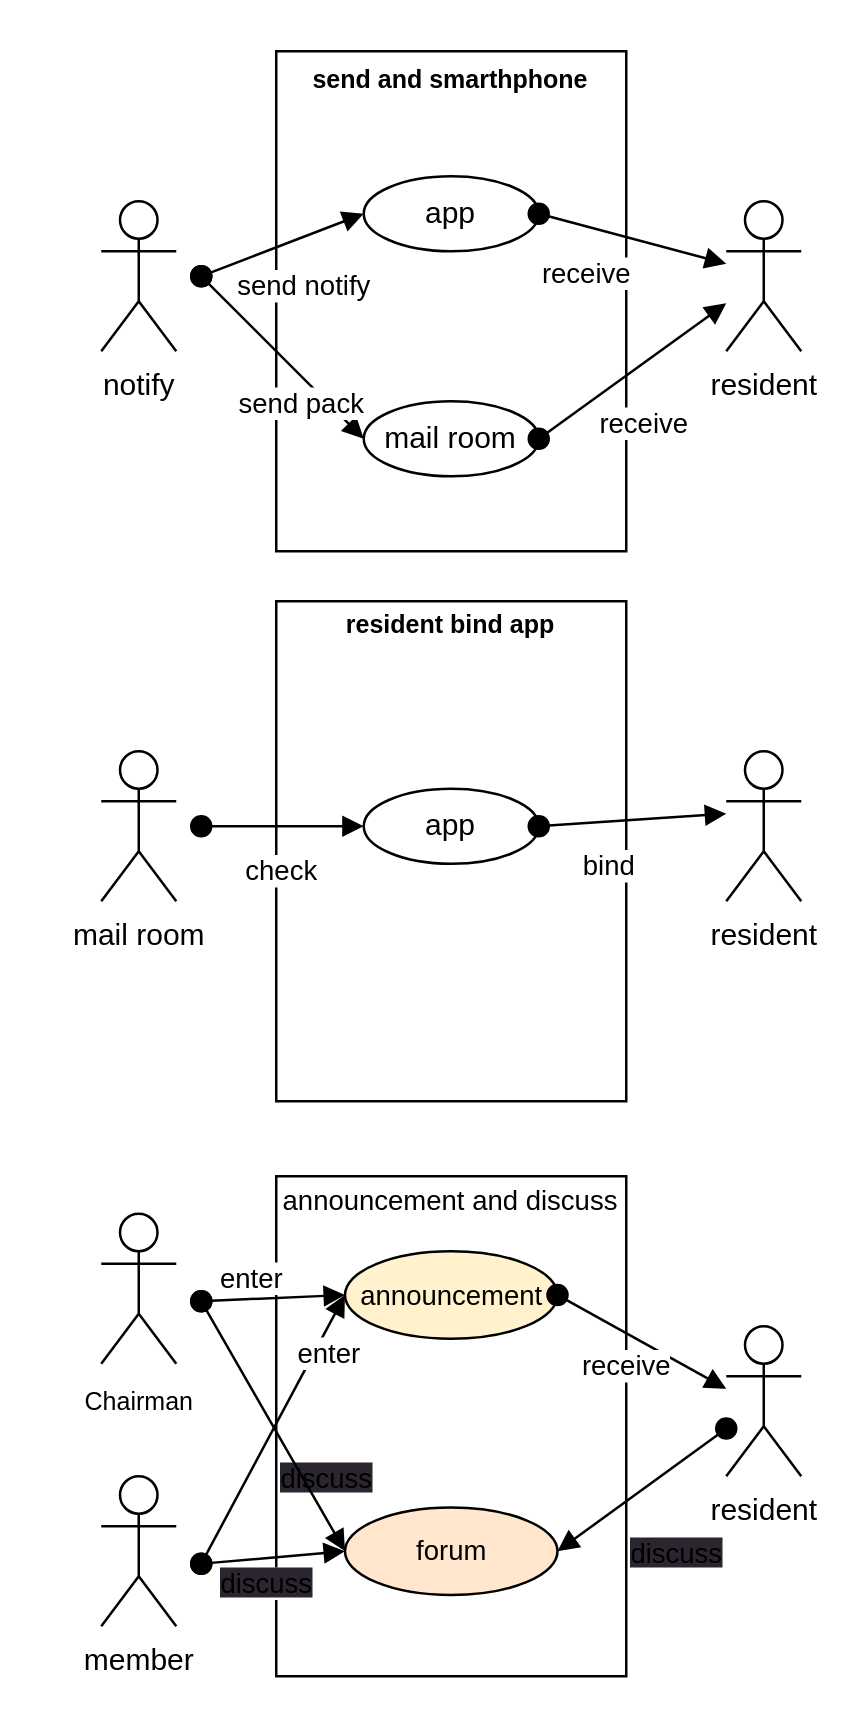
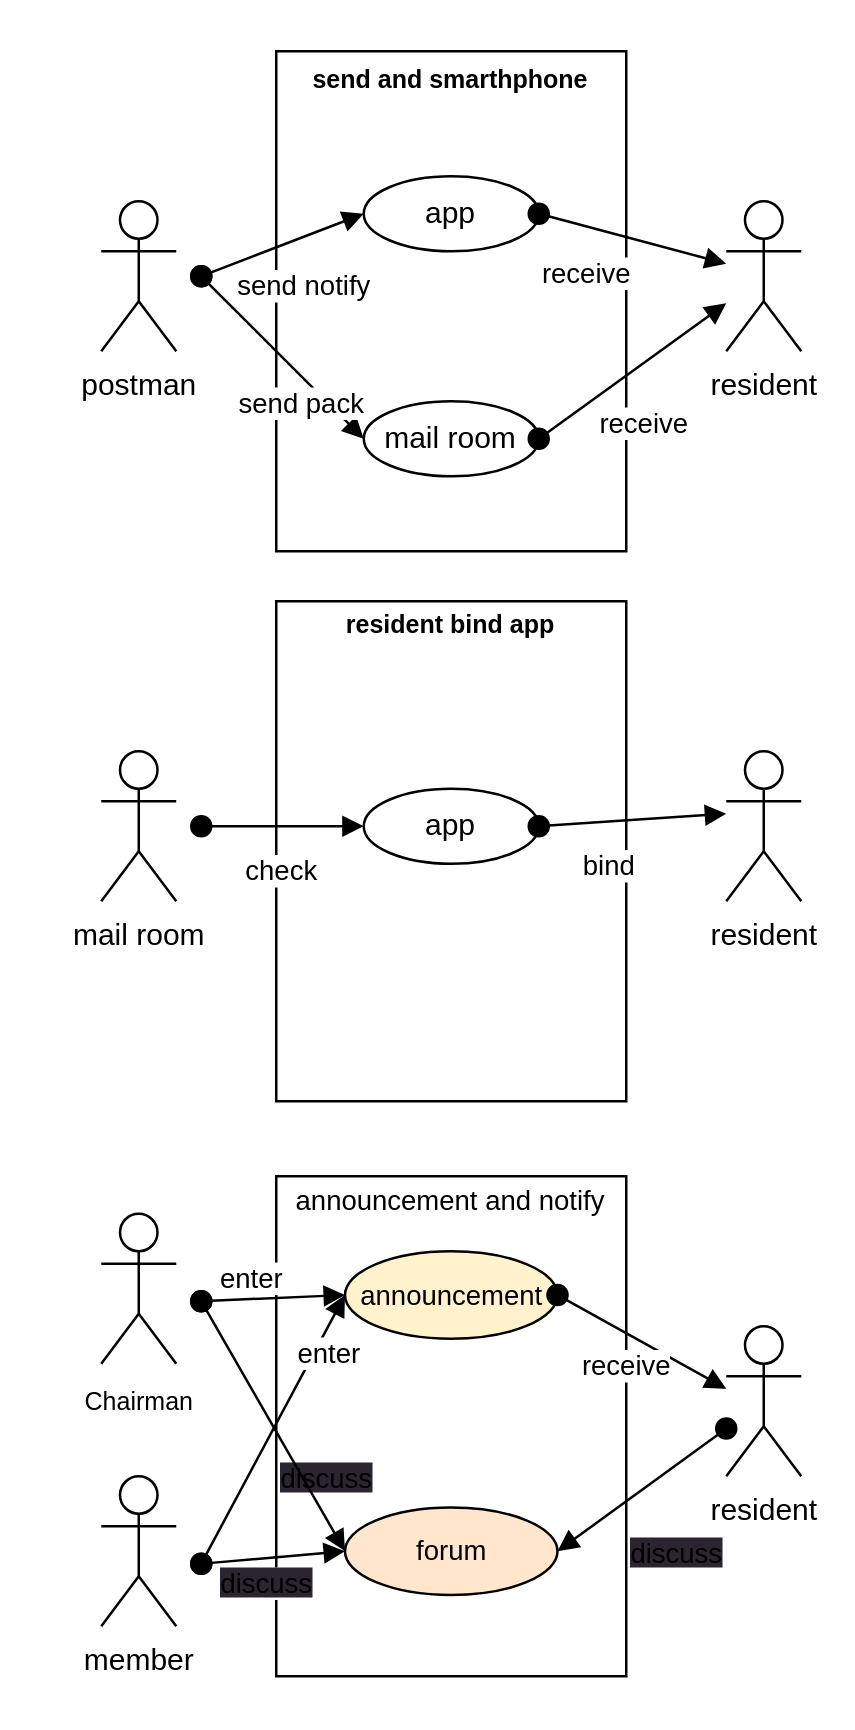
(140, 387) -> (140, 387)
(474, 1194) -> (466, 1194)
